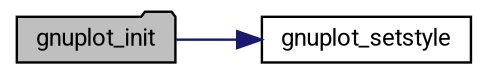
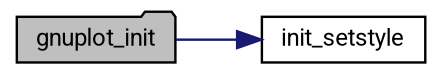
(366, 40) -> (344, 40)
